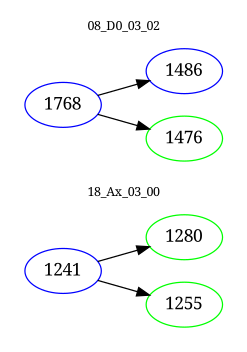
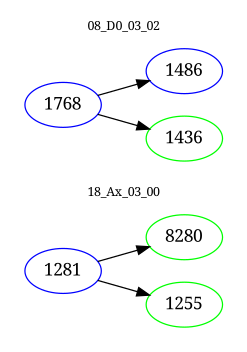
(184, 139) -> (184, 139)
(184, 237) -> (184, 237)
(63, 271) -> (63, 271)
